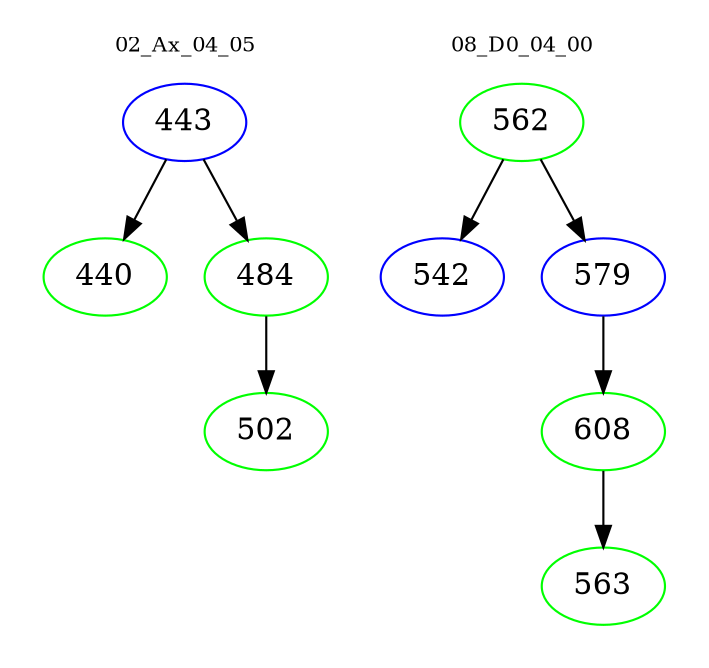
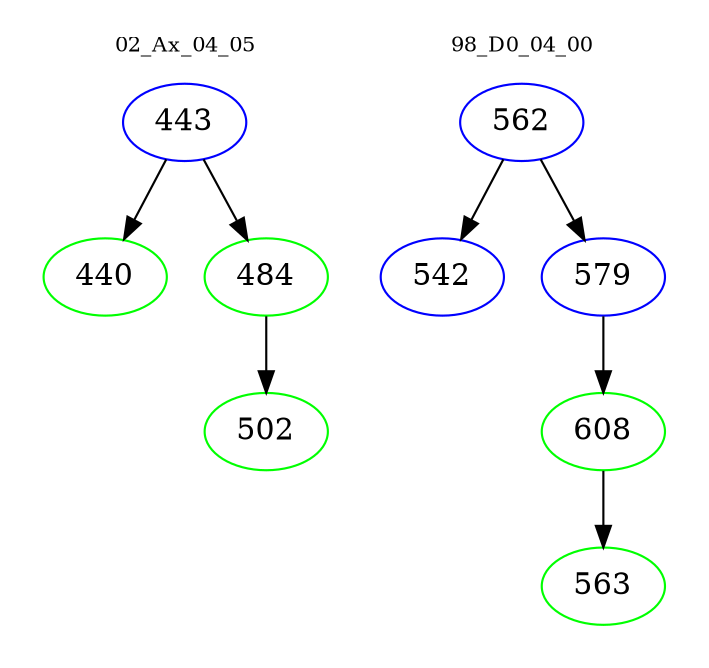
(523, 46) -> (523, 46)
(522, 122) -> (522, 122)
